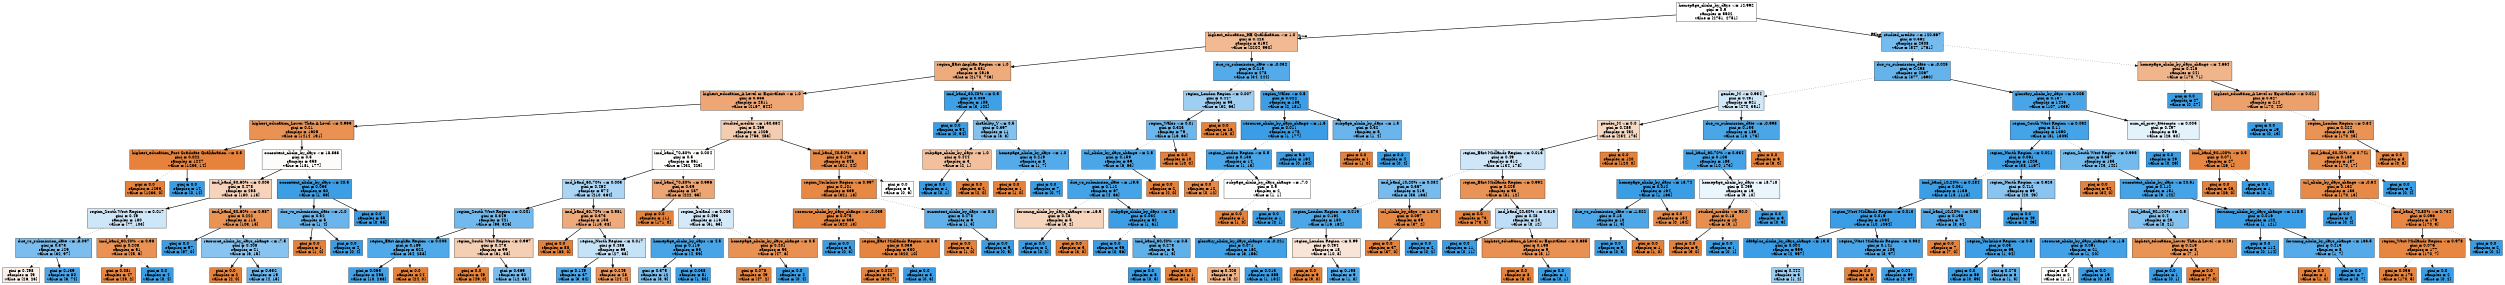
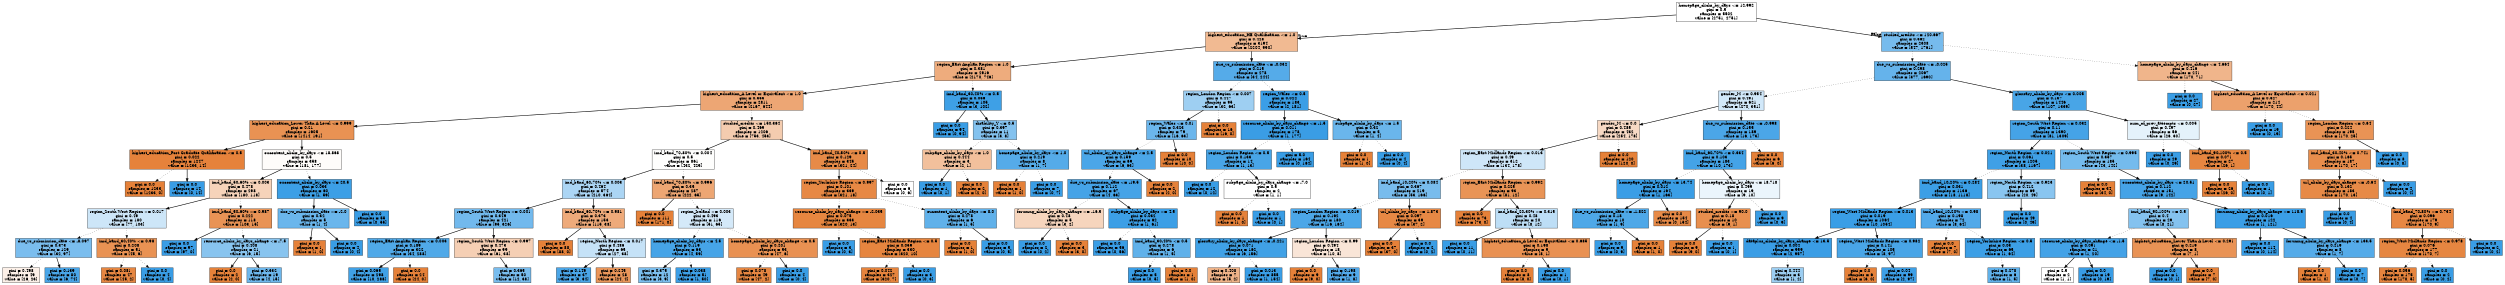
(2392, 160) -> (2392, 160)
(1201, 189) -> (1201, 189)
(471, 275) -> none
(1965, 275) -> none
